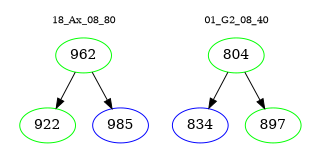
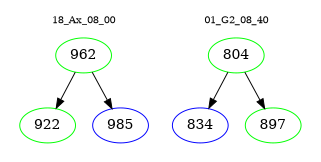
(84, 21) -> (84, 21)
